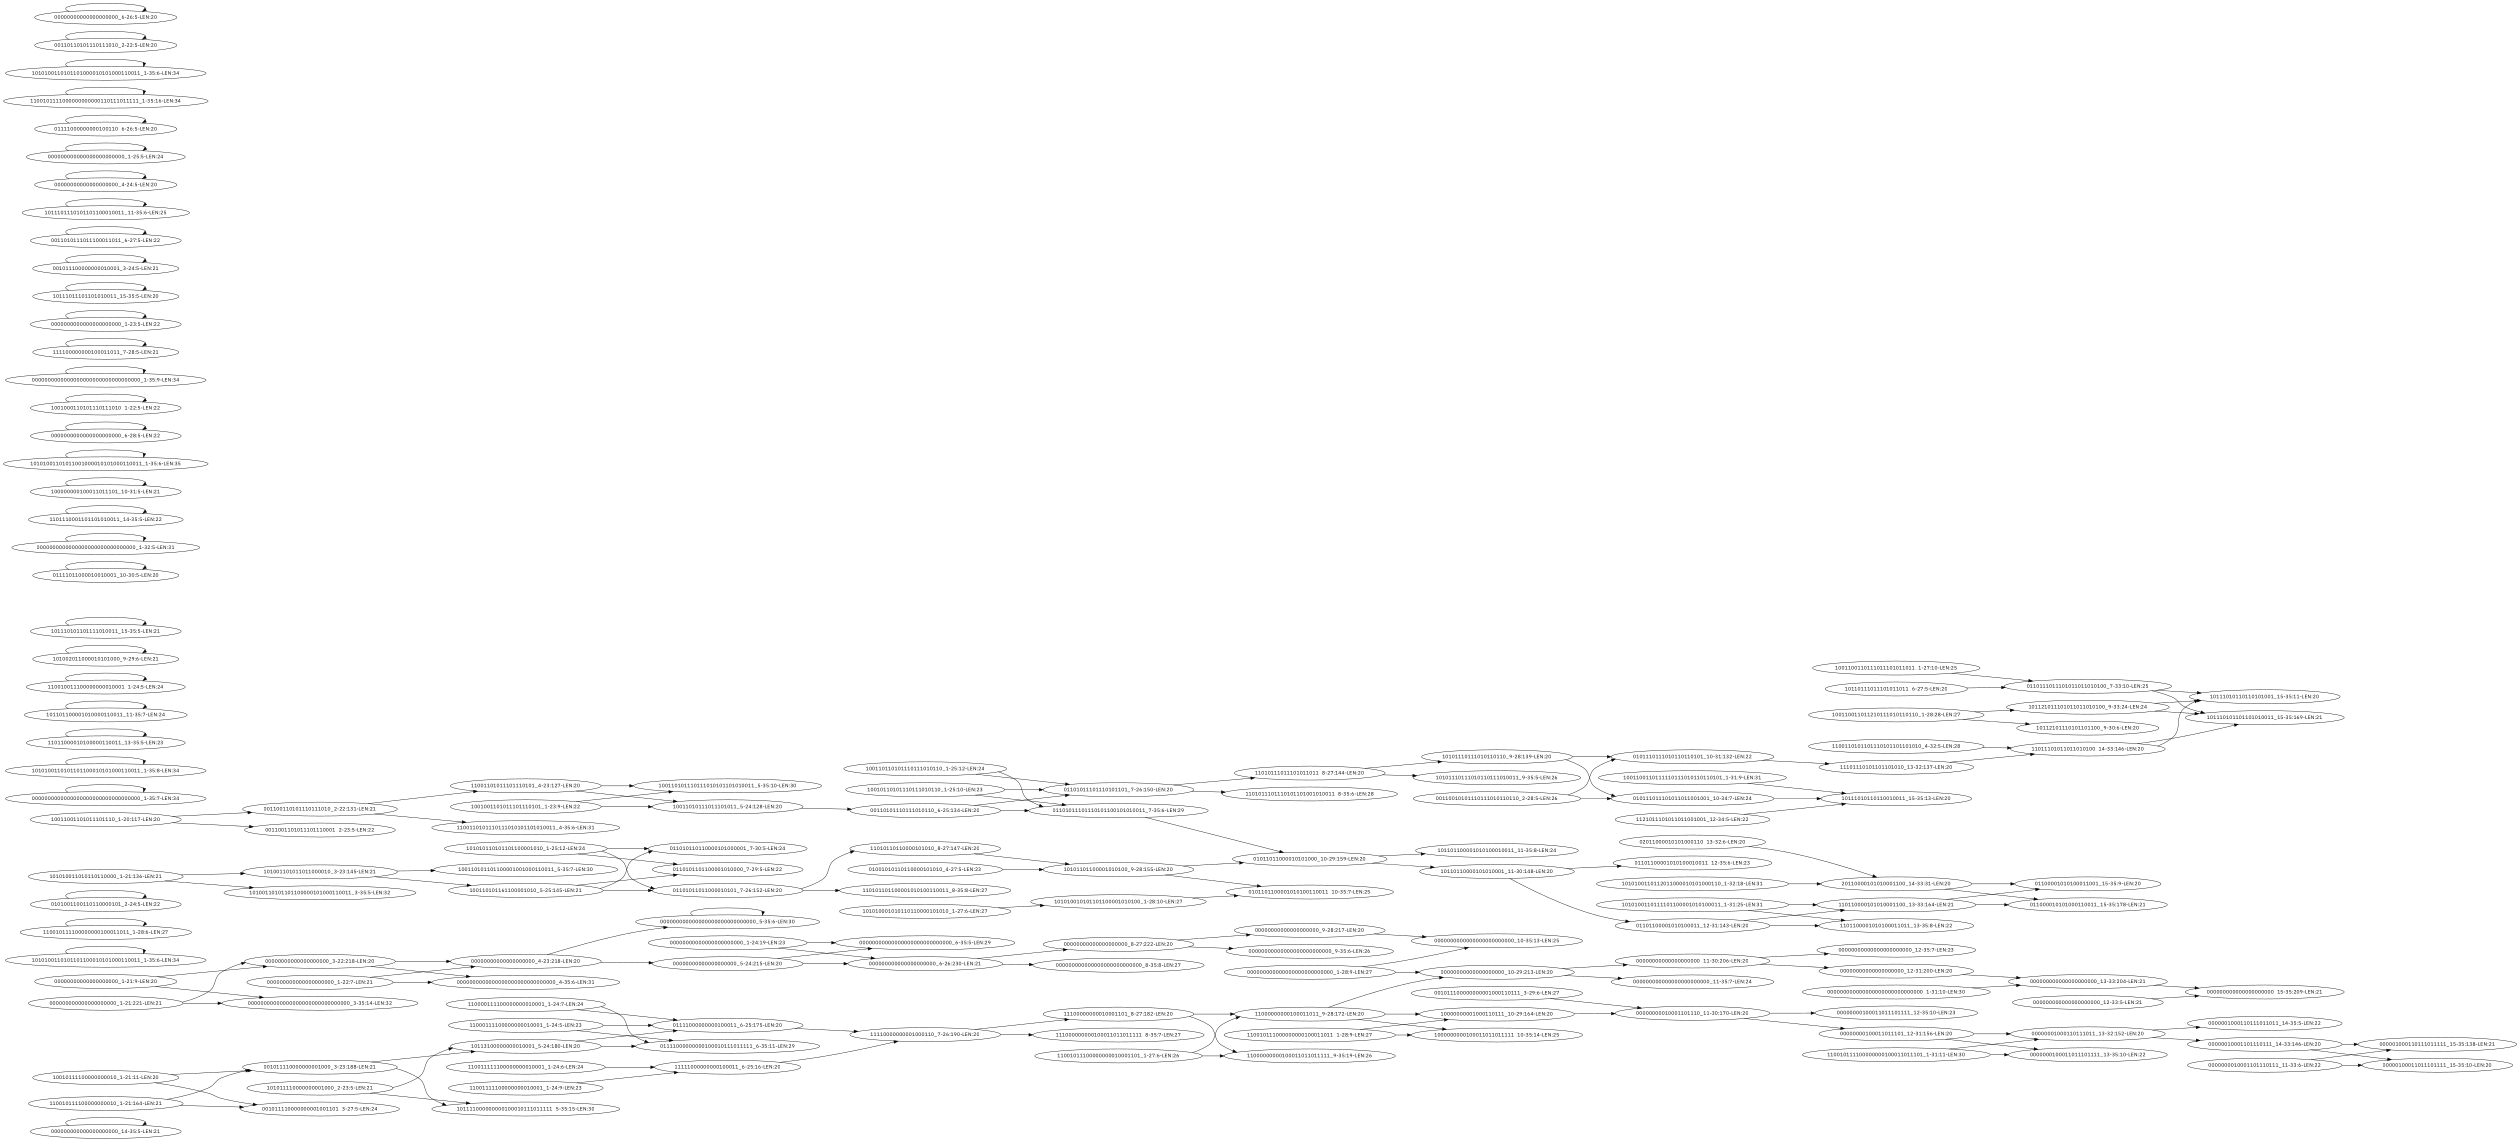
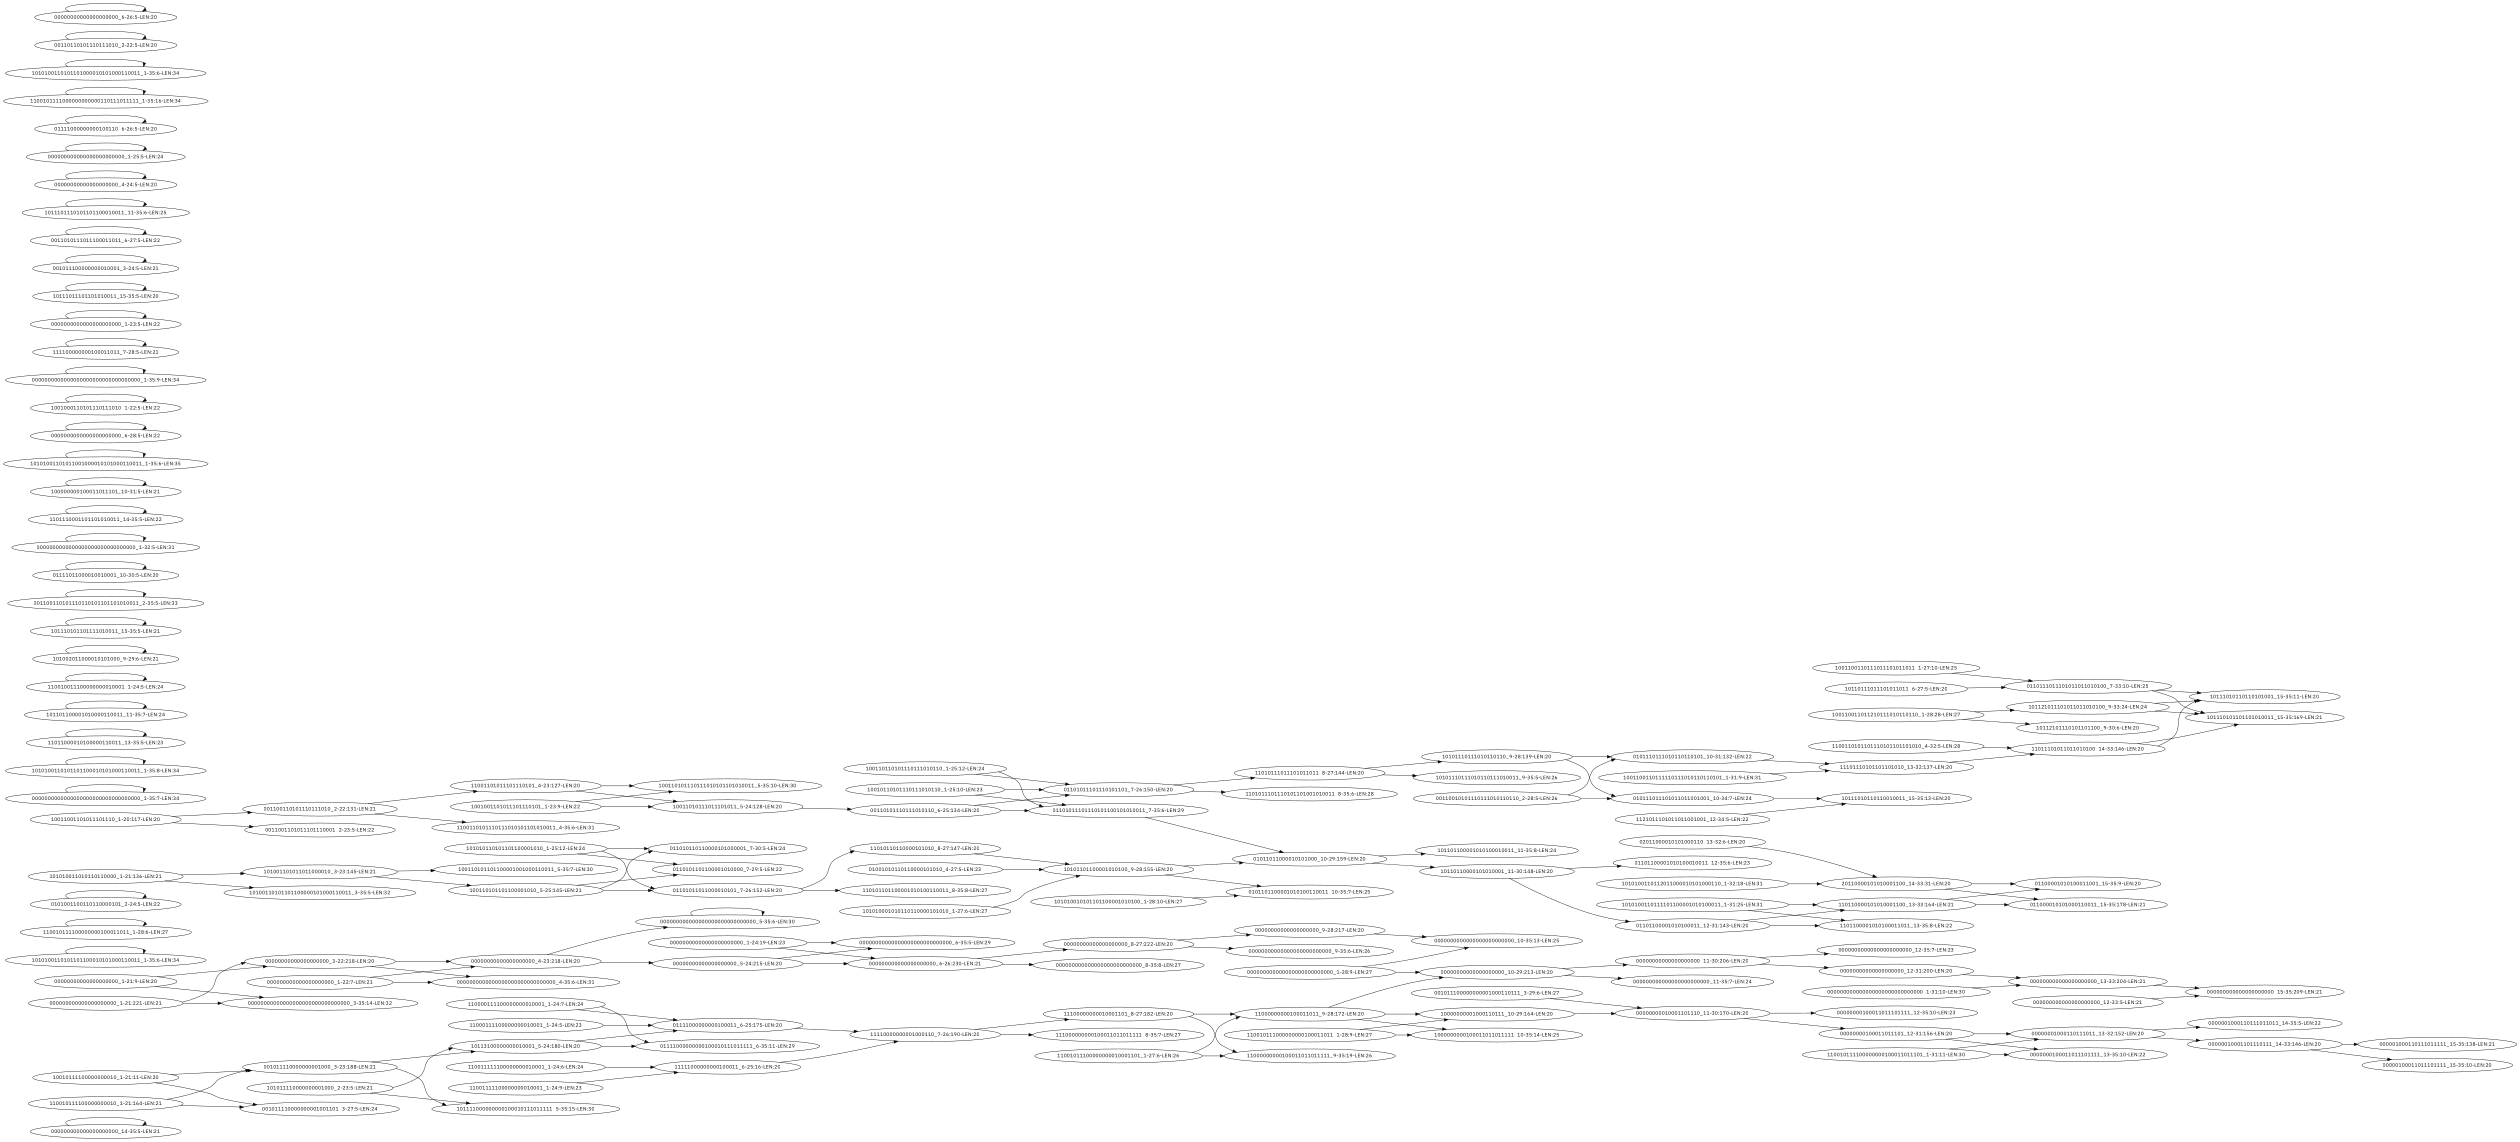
none -> (106, 603)
(1795, 788) -> (1798, 772)
(526, 890) -> (526, 890)
(1019, 907) -> (1033, 889)
(614, 1034) -> none
(2265, 1065) -> none
